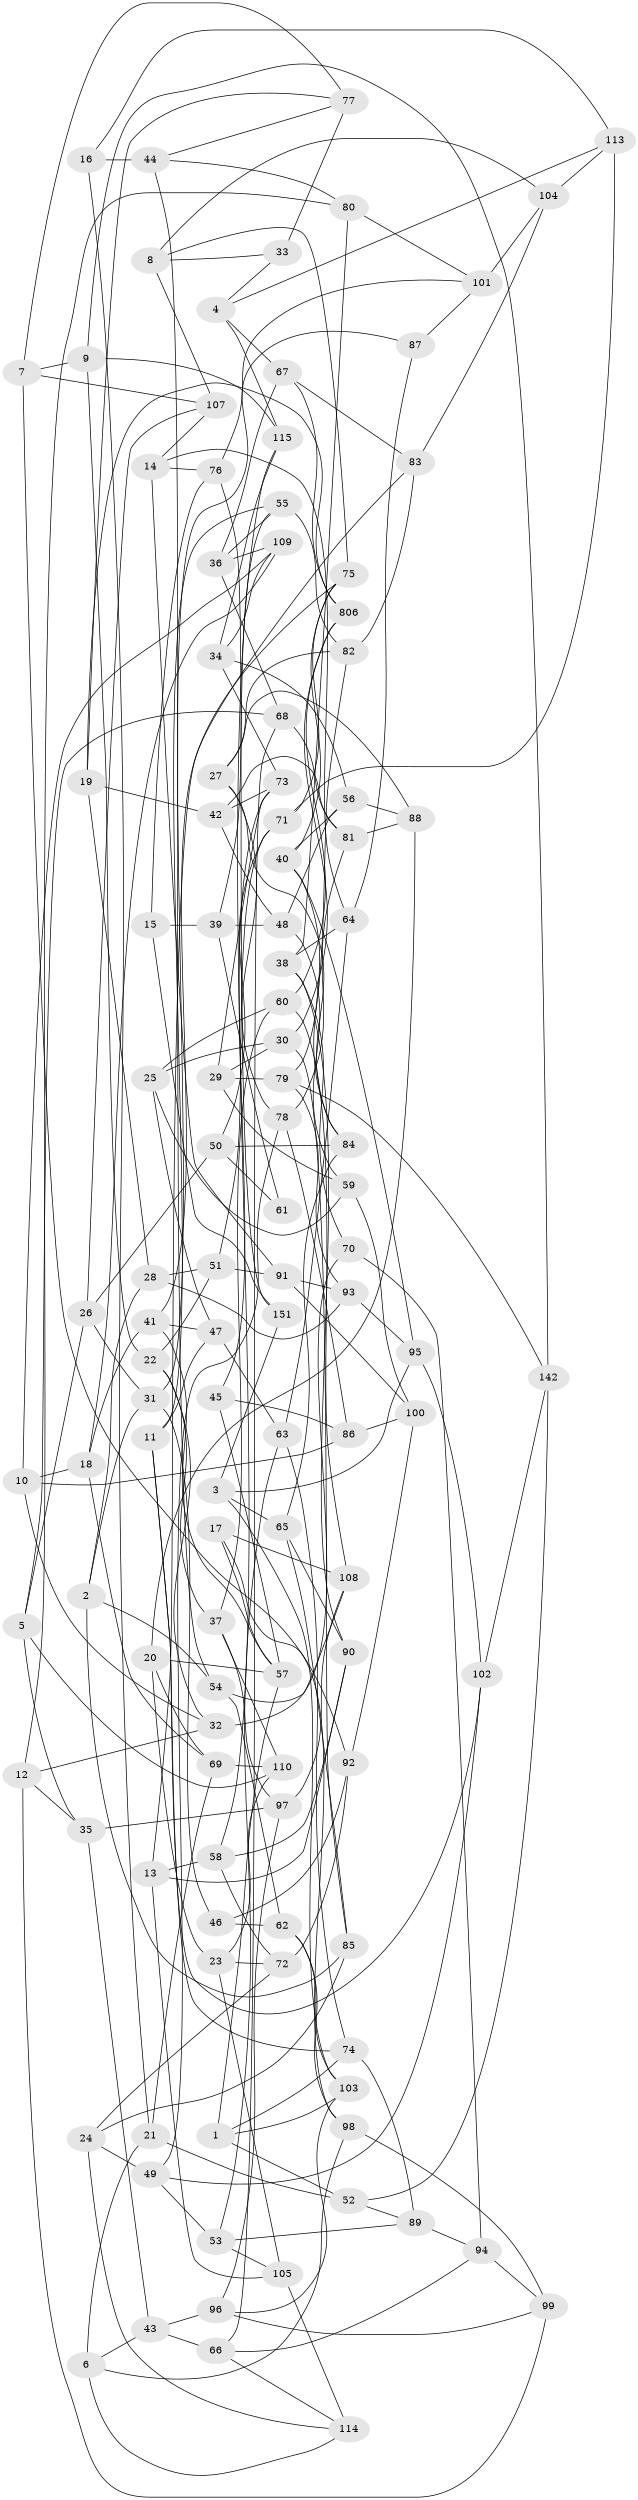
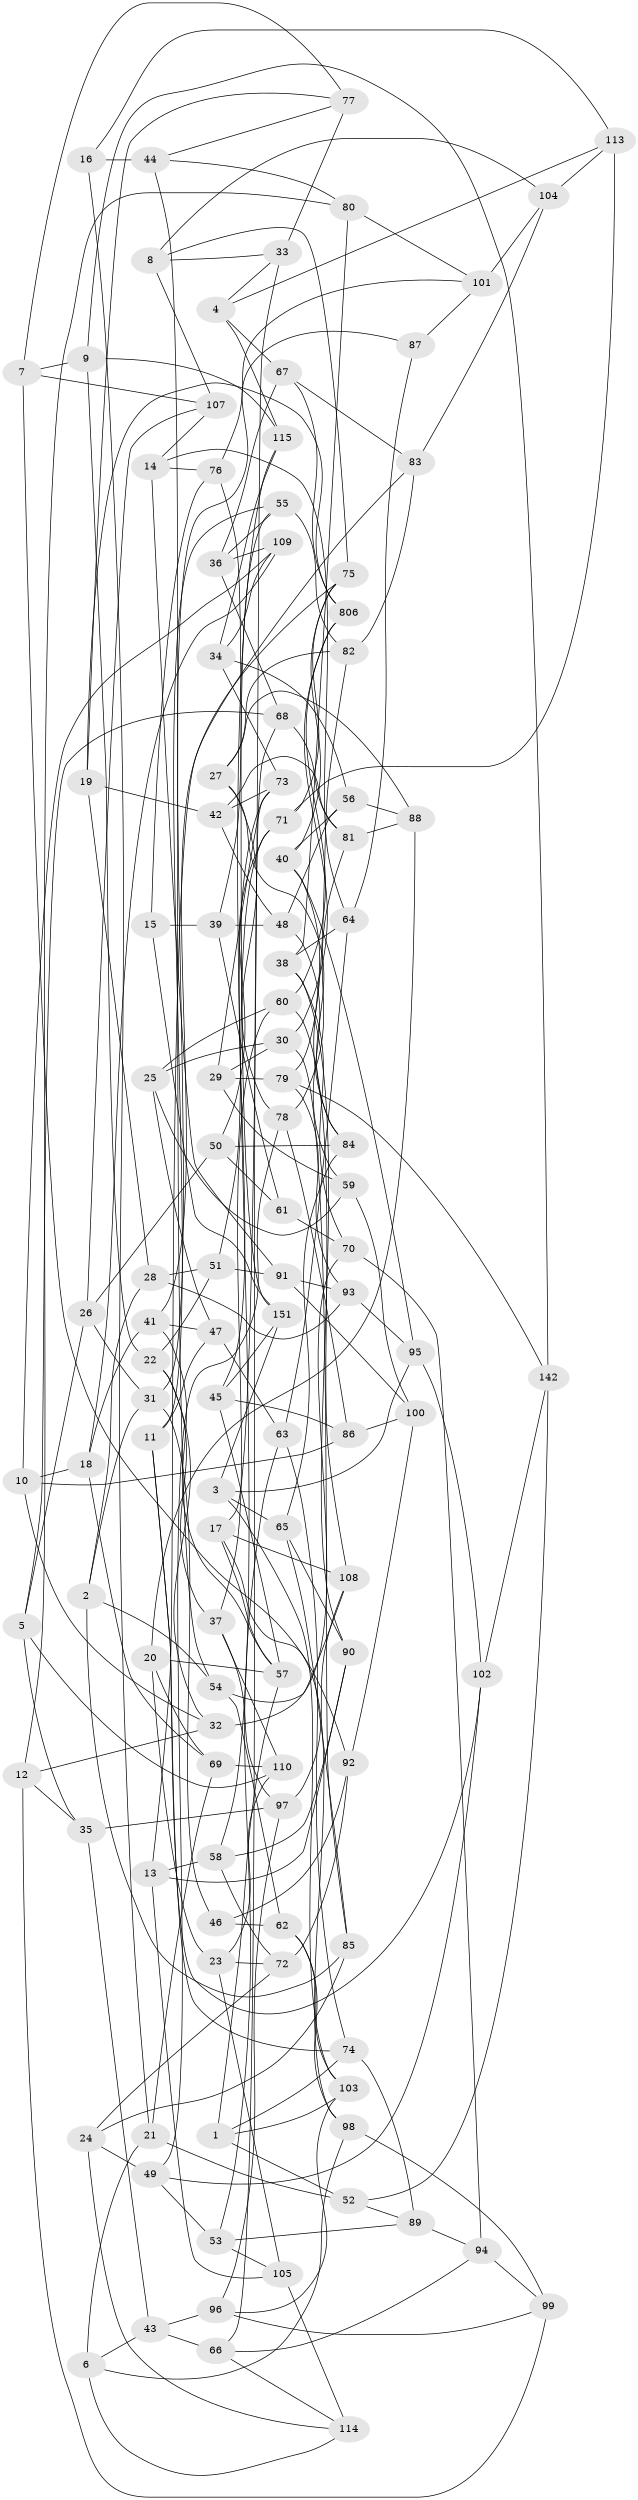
none -> (258, 641)
none -> (316, 1230)
none -> (260, 1345)
